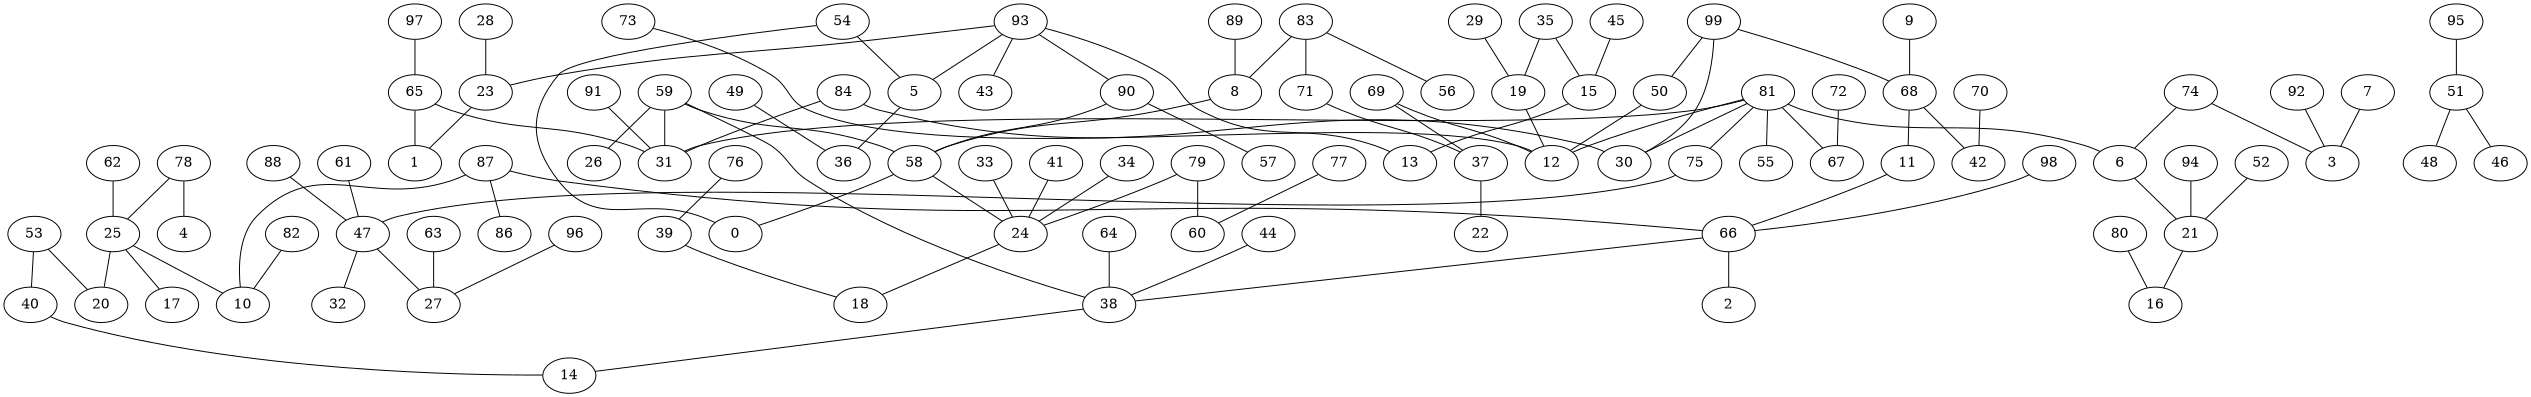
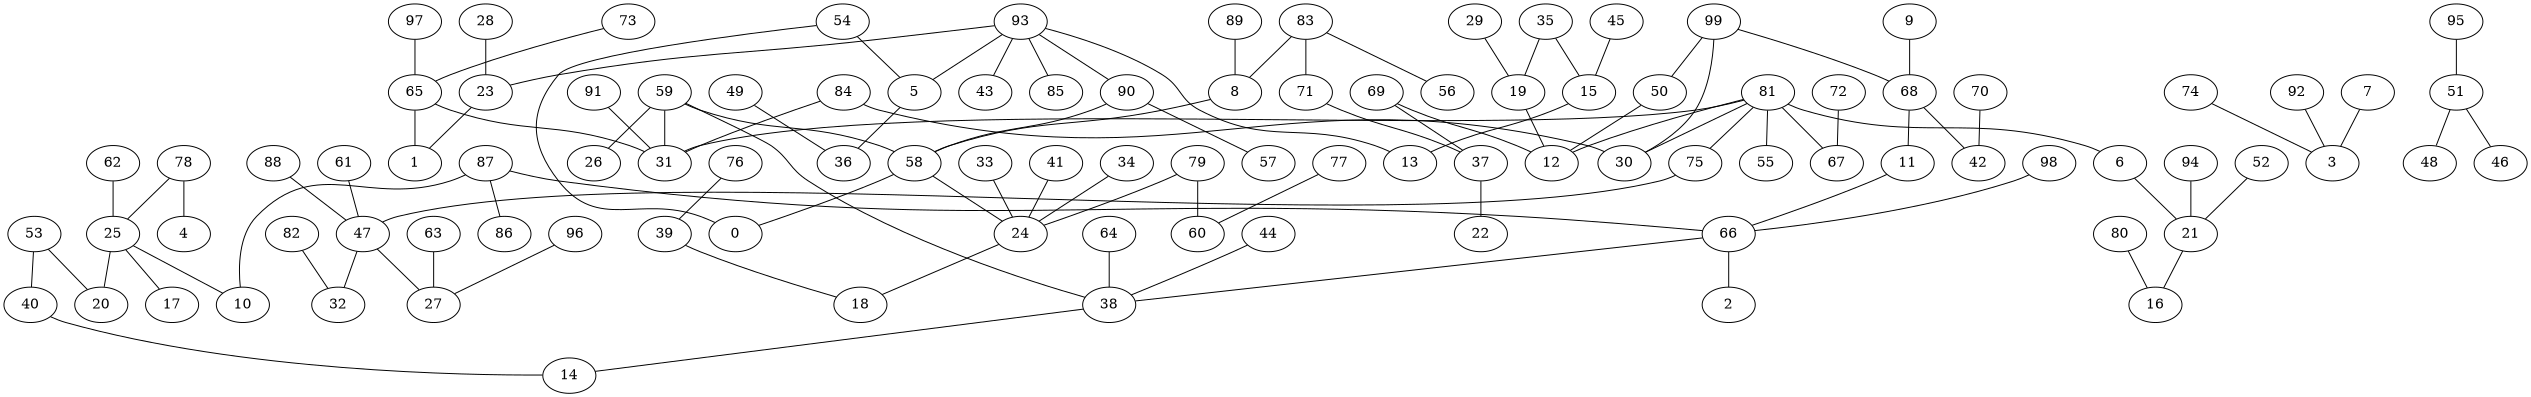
none -> (1056, 92)
(2156, 128) -> none
(944, 135) -> (519, 52)
(267, 269) -> (315, 269)
